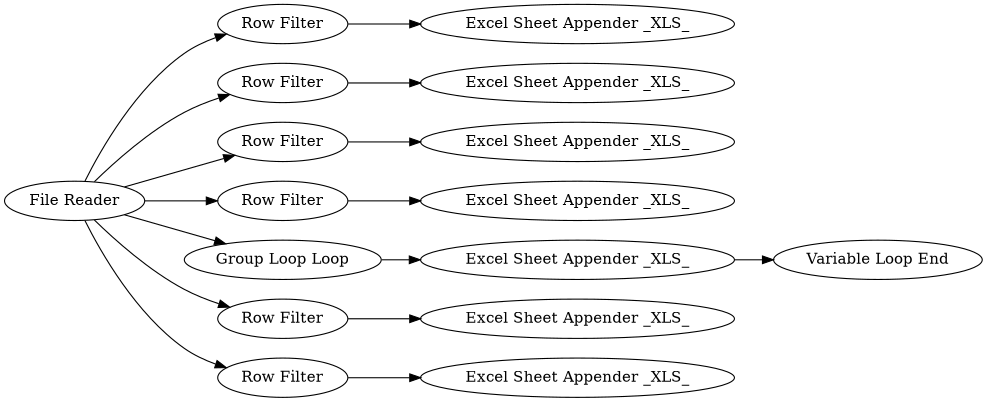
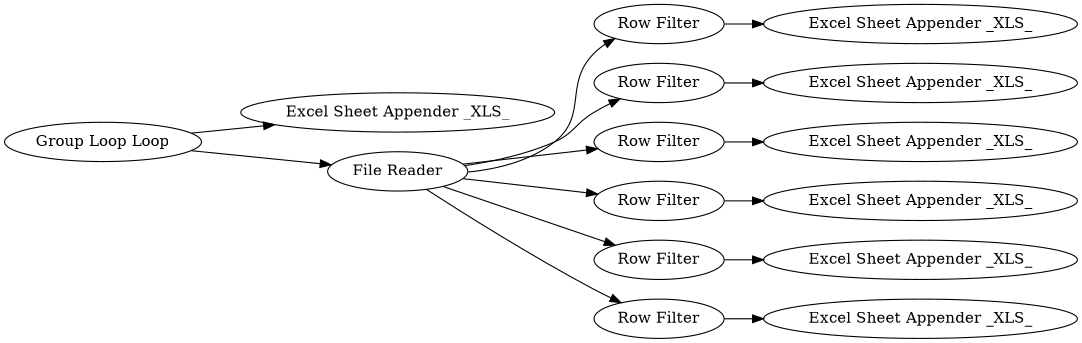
(170, 228) -> (256, 157)
(878, 260) -> none
